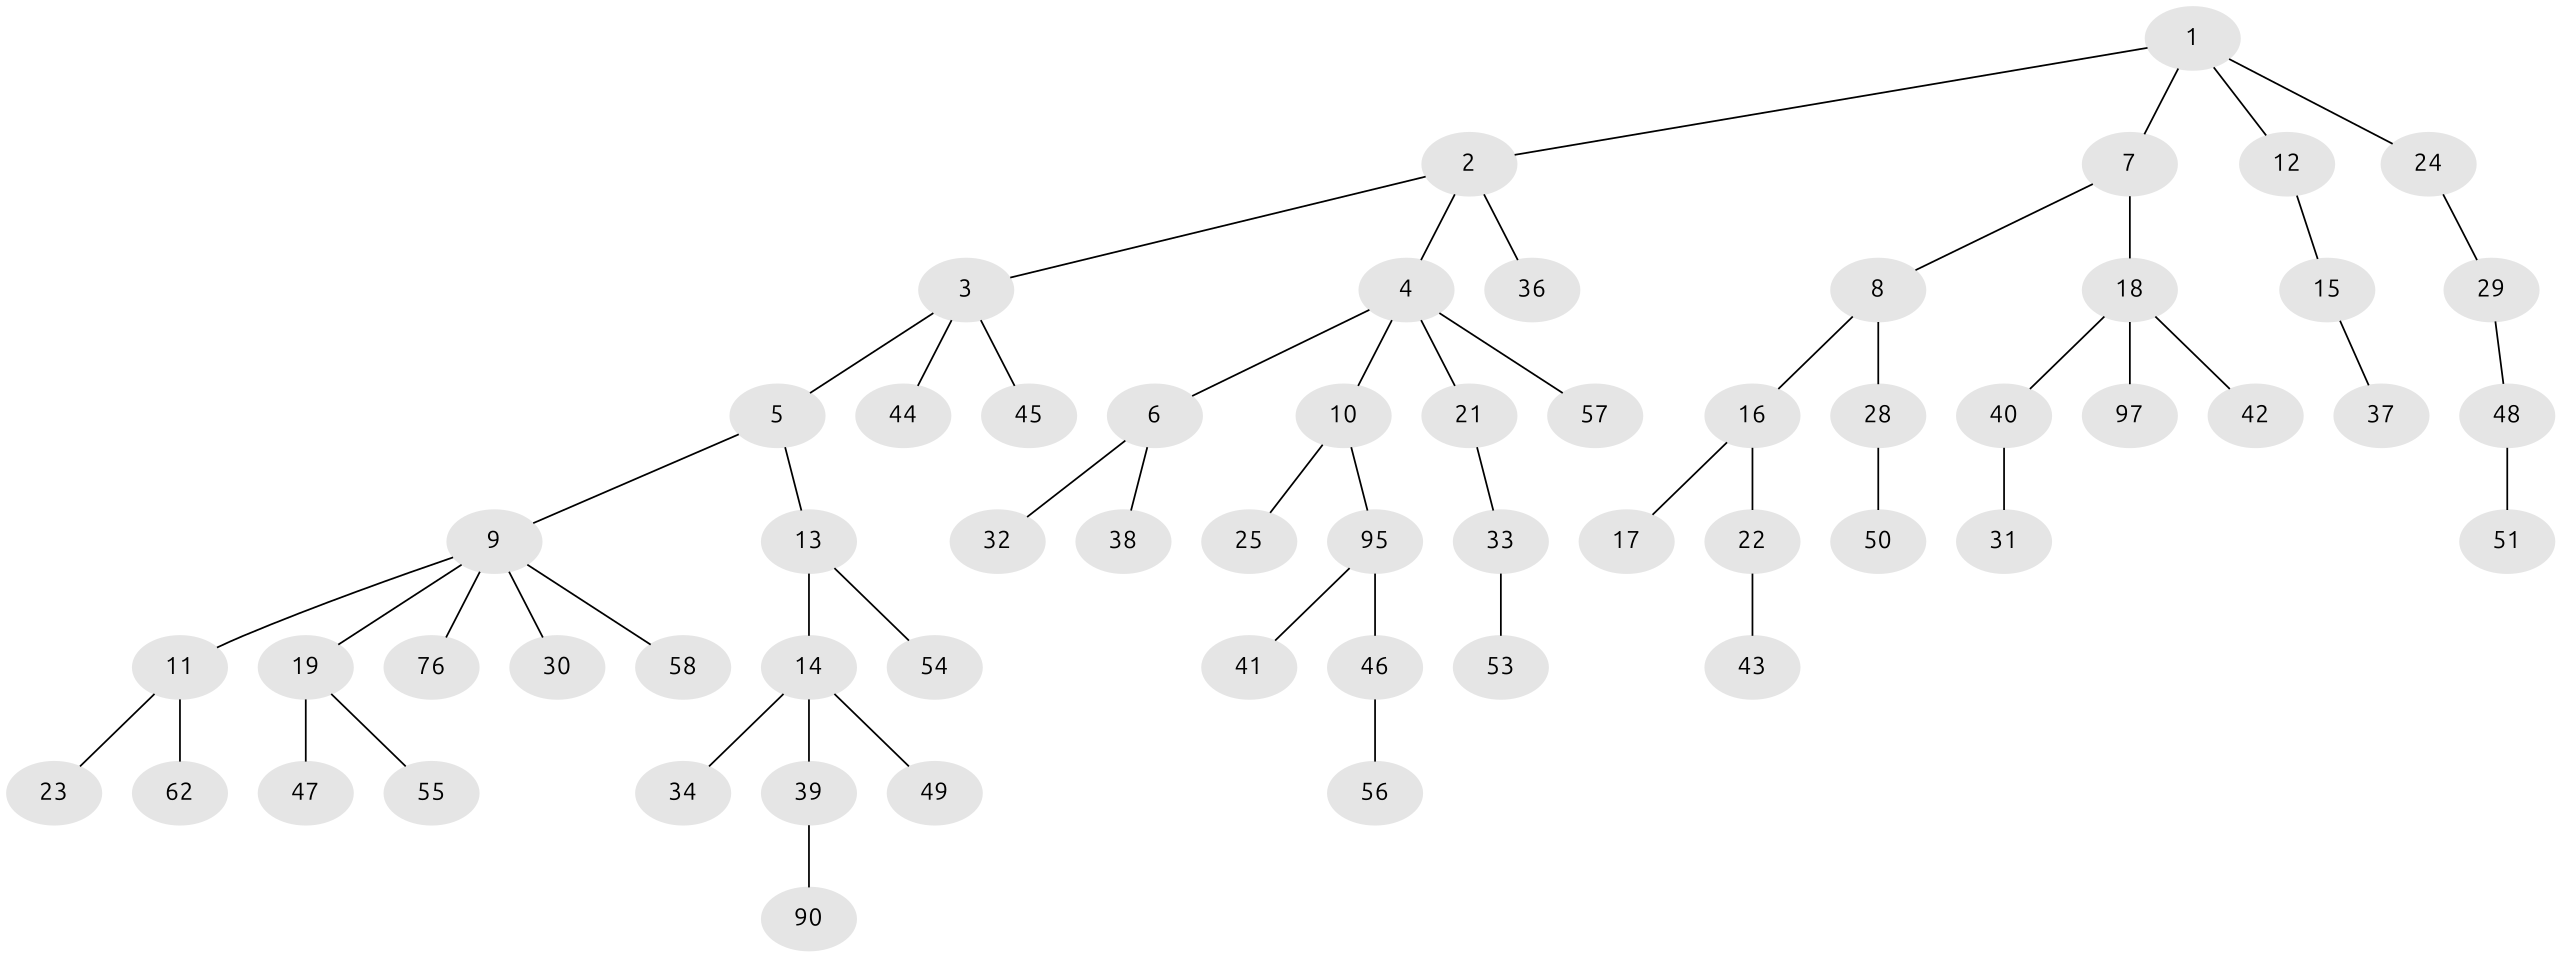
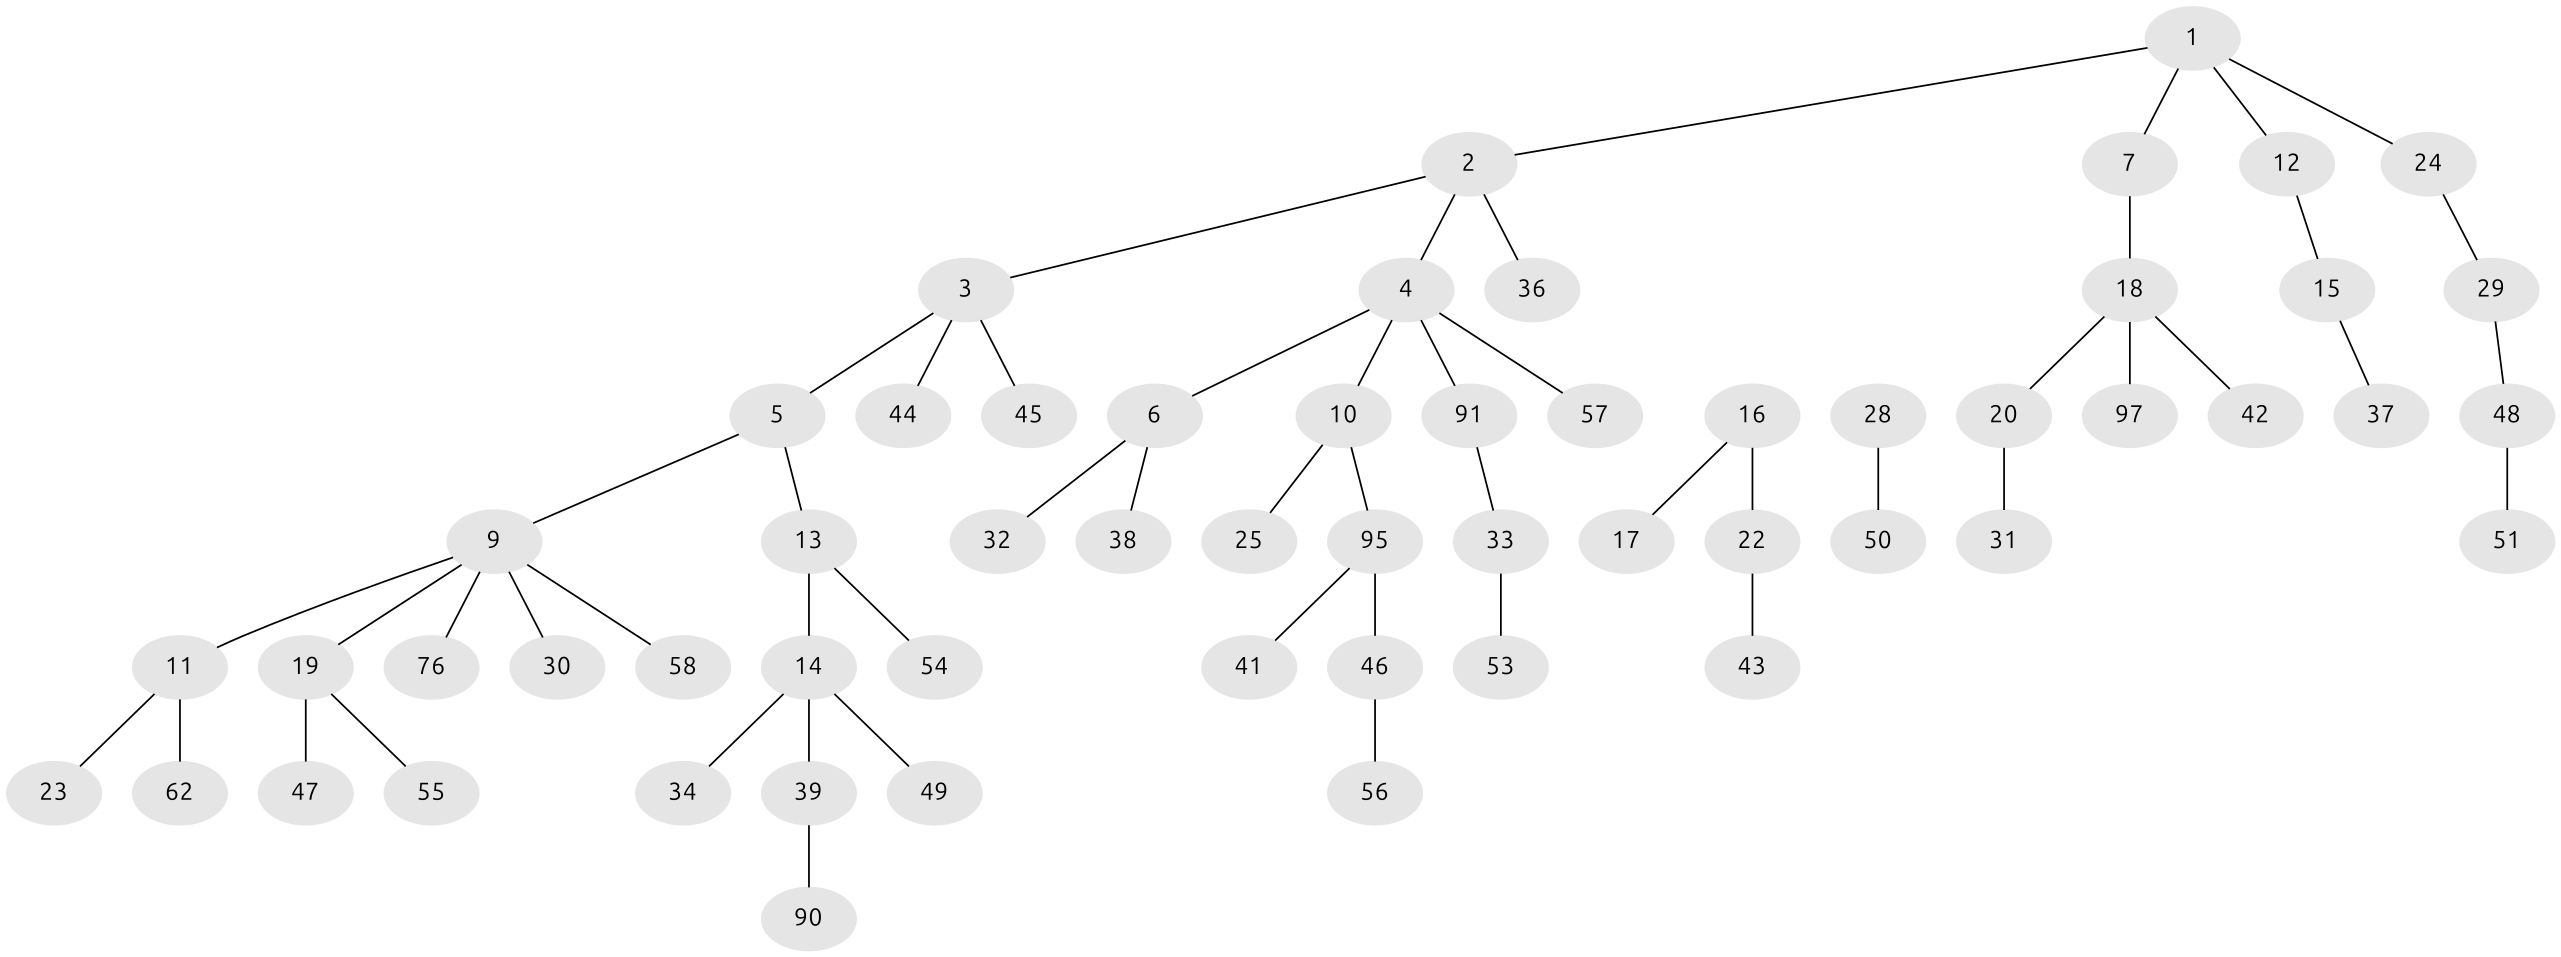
(1878, 290) -> none
(1469, 416) -> (1469, 416)
(2004, 416) -> (2004, 416)
